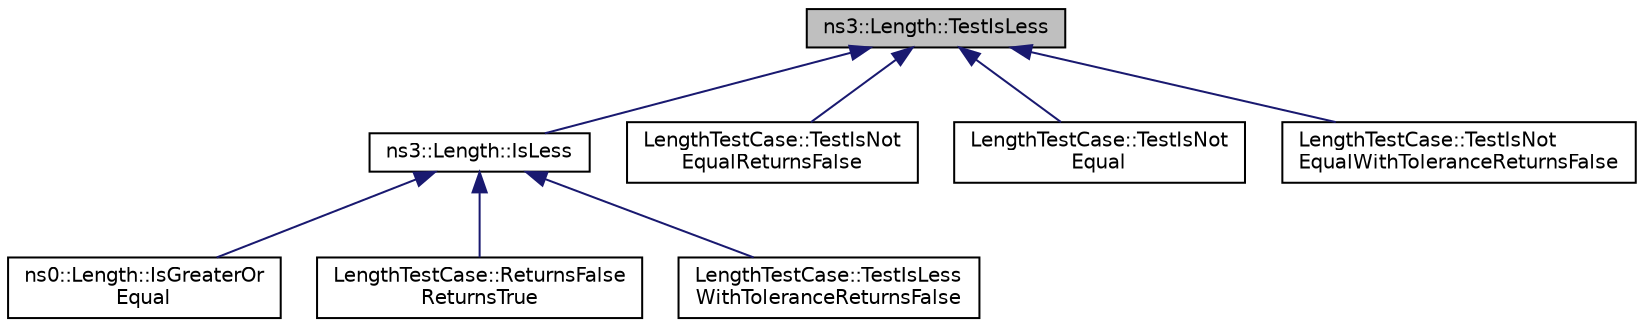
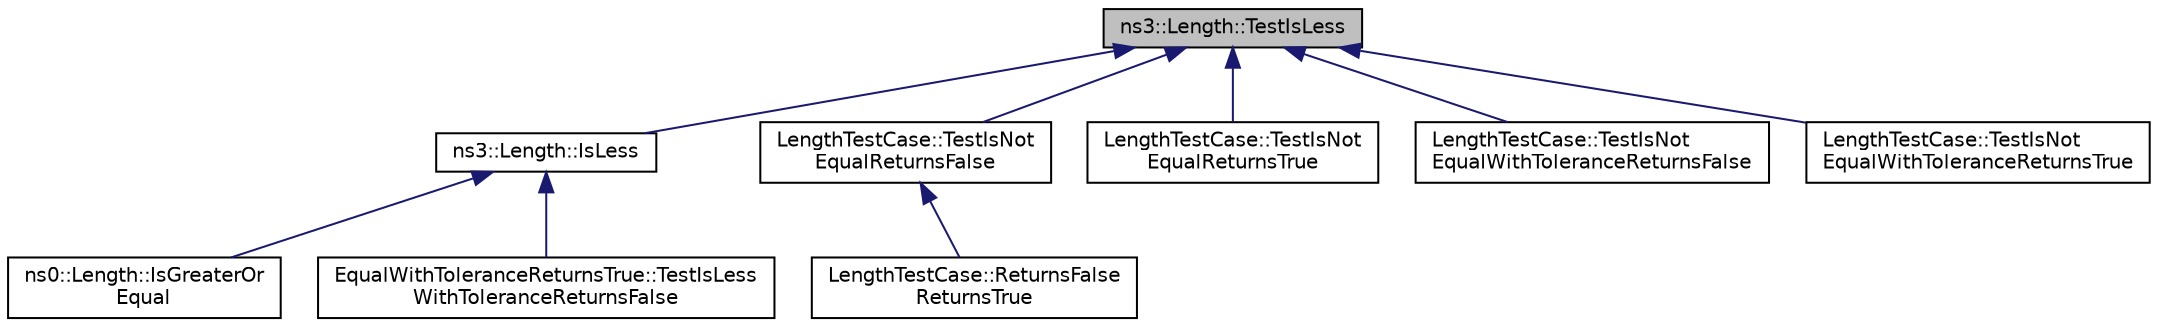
(1100, 152) -> (1233, 152)
none -> (1978, 152)
(480, 225) -> (945, 229)
(829, 288) -> (546, 288)
